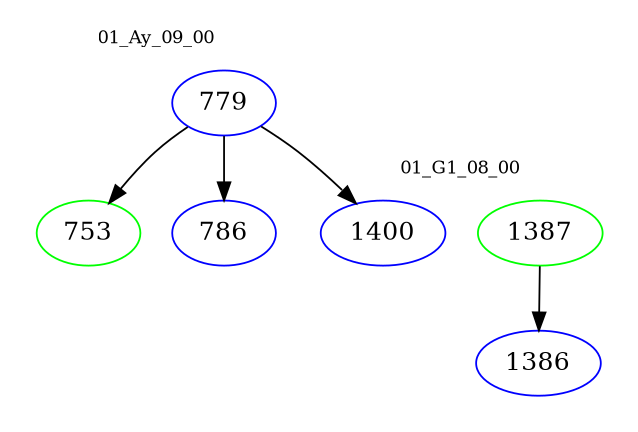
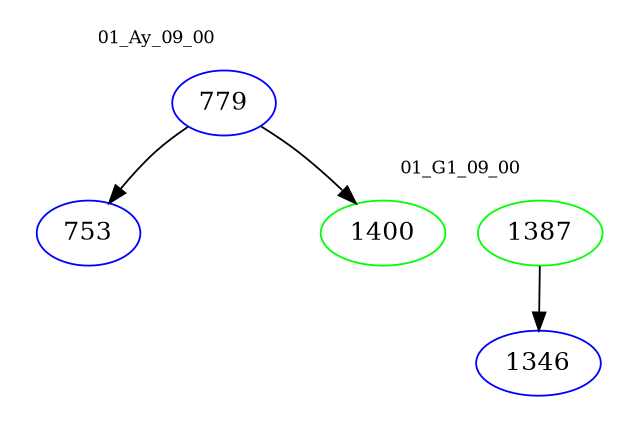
(461, 169) -> (461, 169)
(89, 233) -> (89, 233)
(224, 233) -> none
(383, 233) -> (383, 233)
(538, 363) -> (538, 363)
